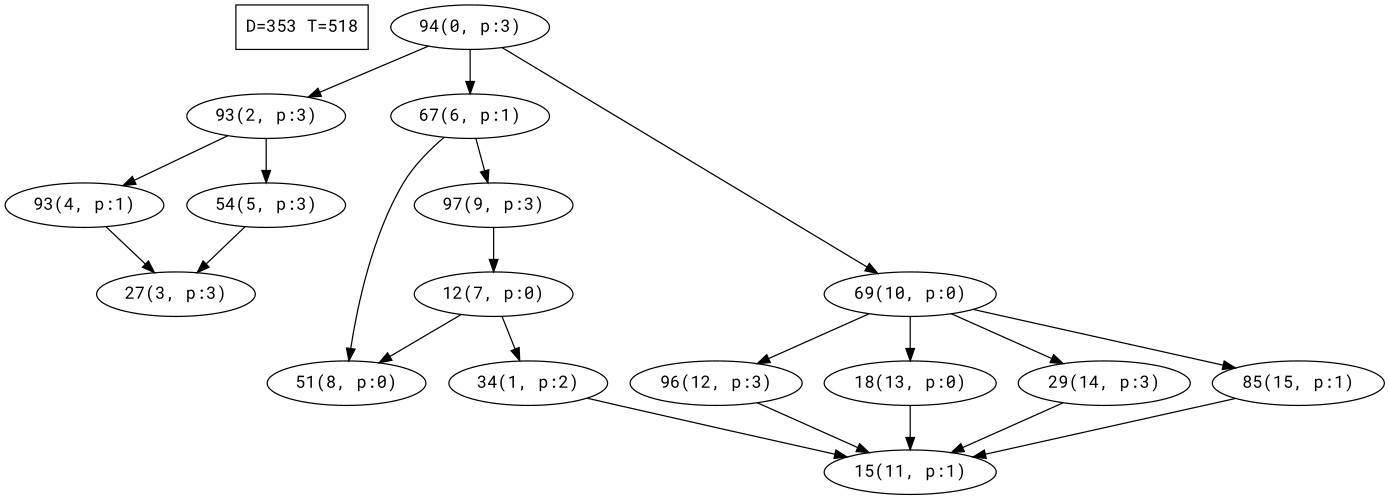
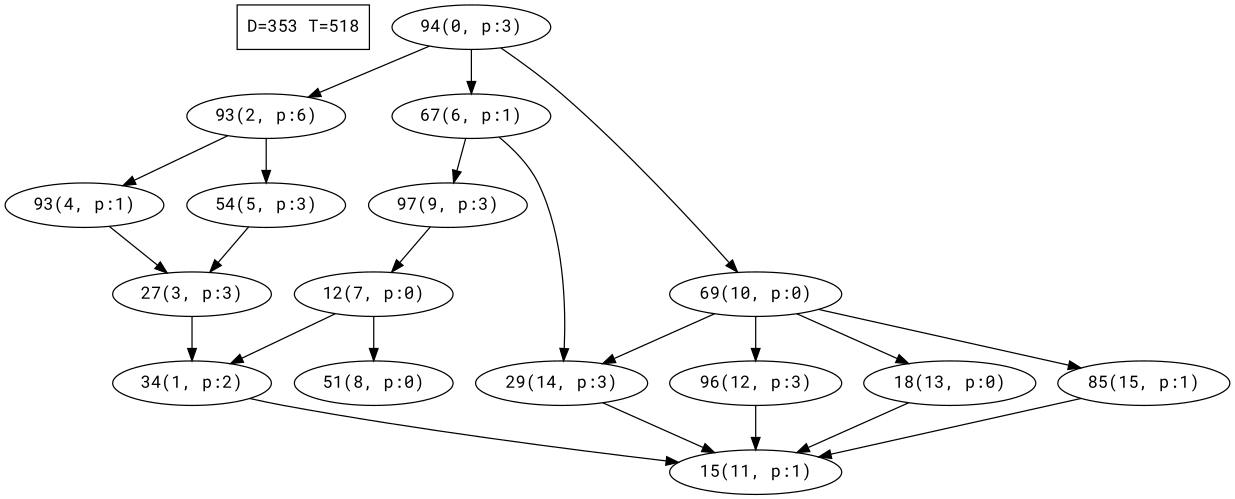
(266, 116) -> (266, 116)
(380, 234) -> (555, 234)
none -> (192, 333)
